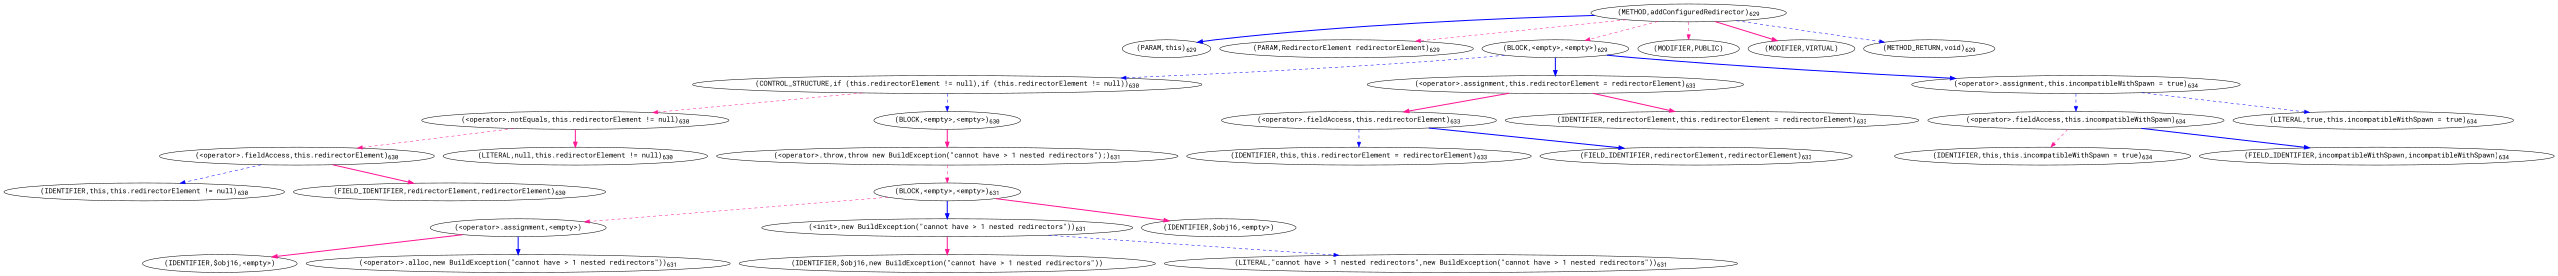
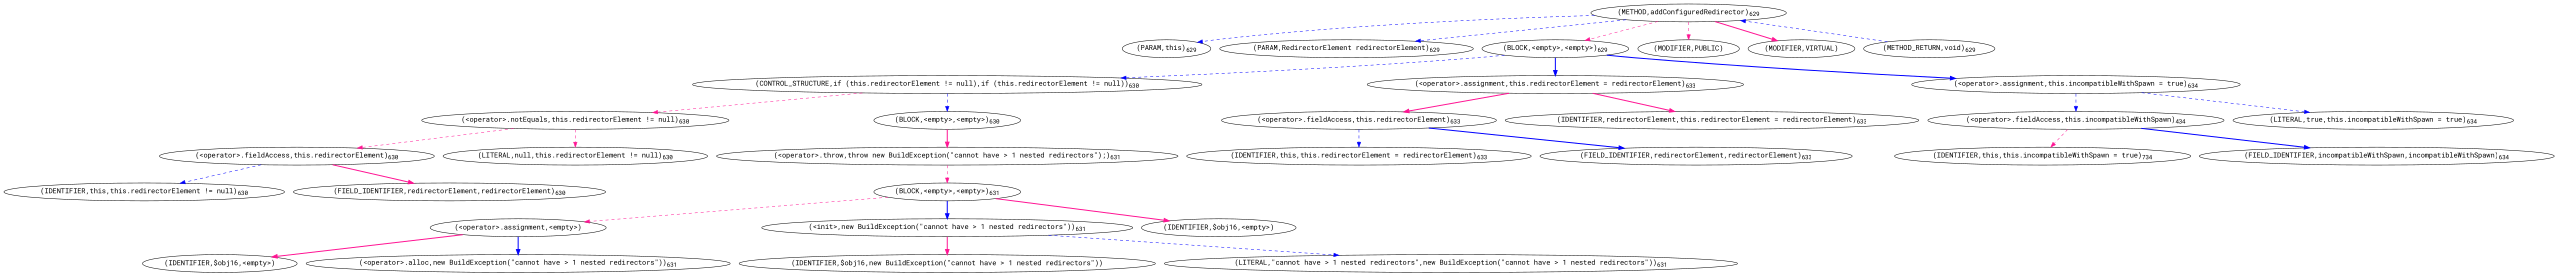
(1398, 24) -> (1398, 24)
(1523, 30) -> (1523, 30)
(1808, 31) -> (1817, 31)
(2181, 120) -> (2181, 120)
(575, 136) -> (575, 136)
(2147, 155) -> (2147, 155)
